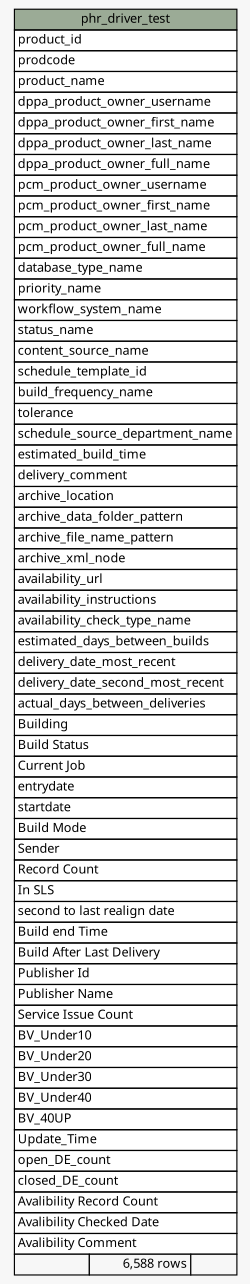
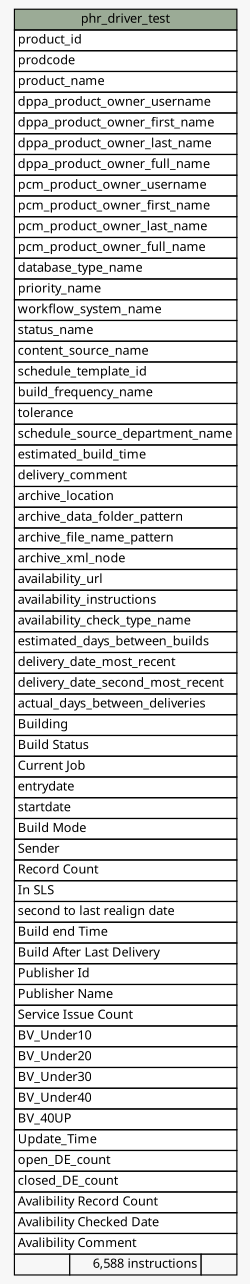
(155, 1264) -> (145, 1264)
